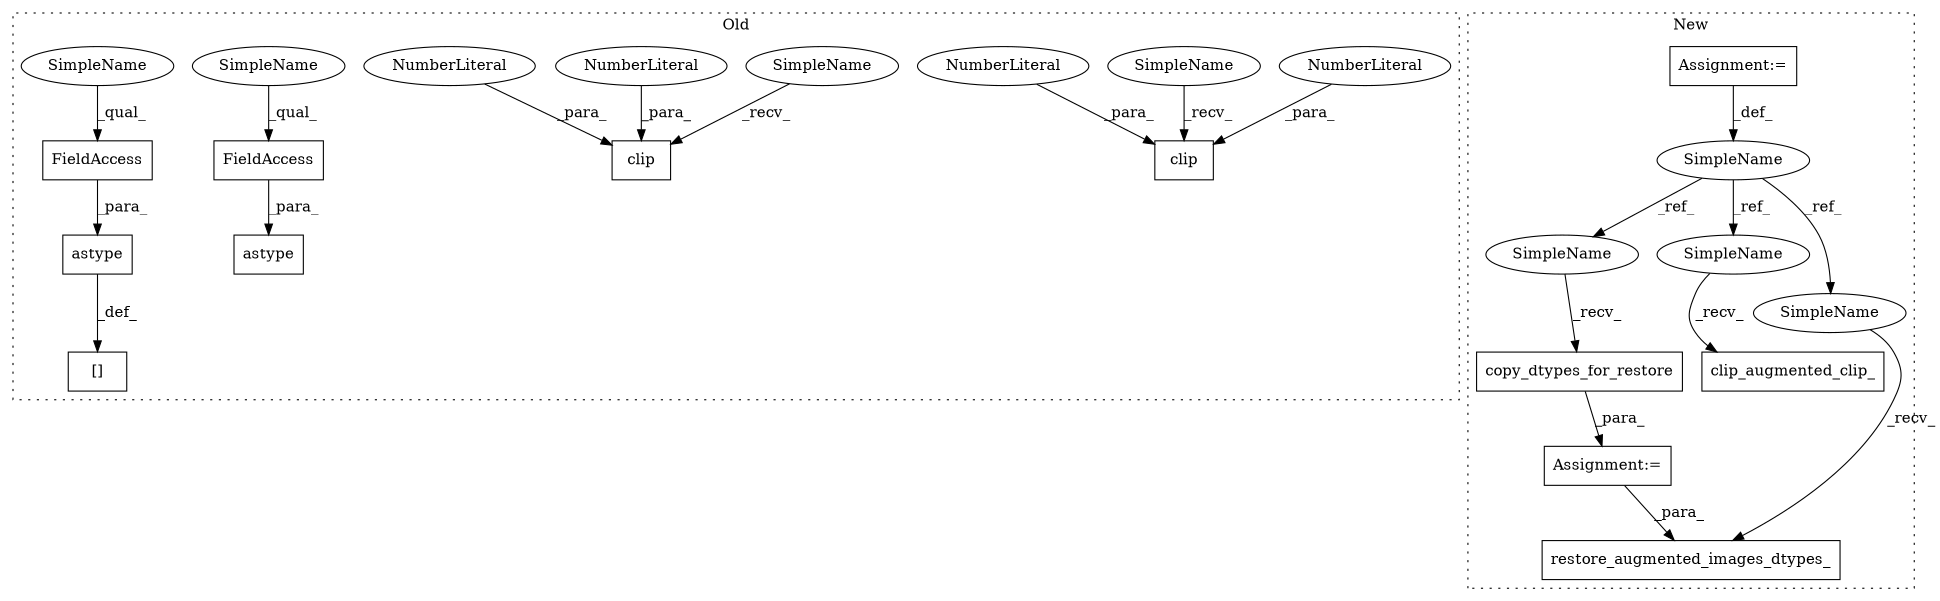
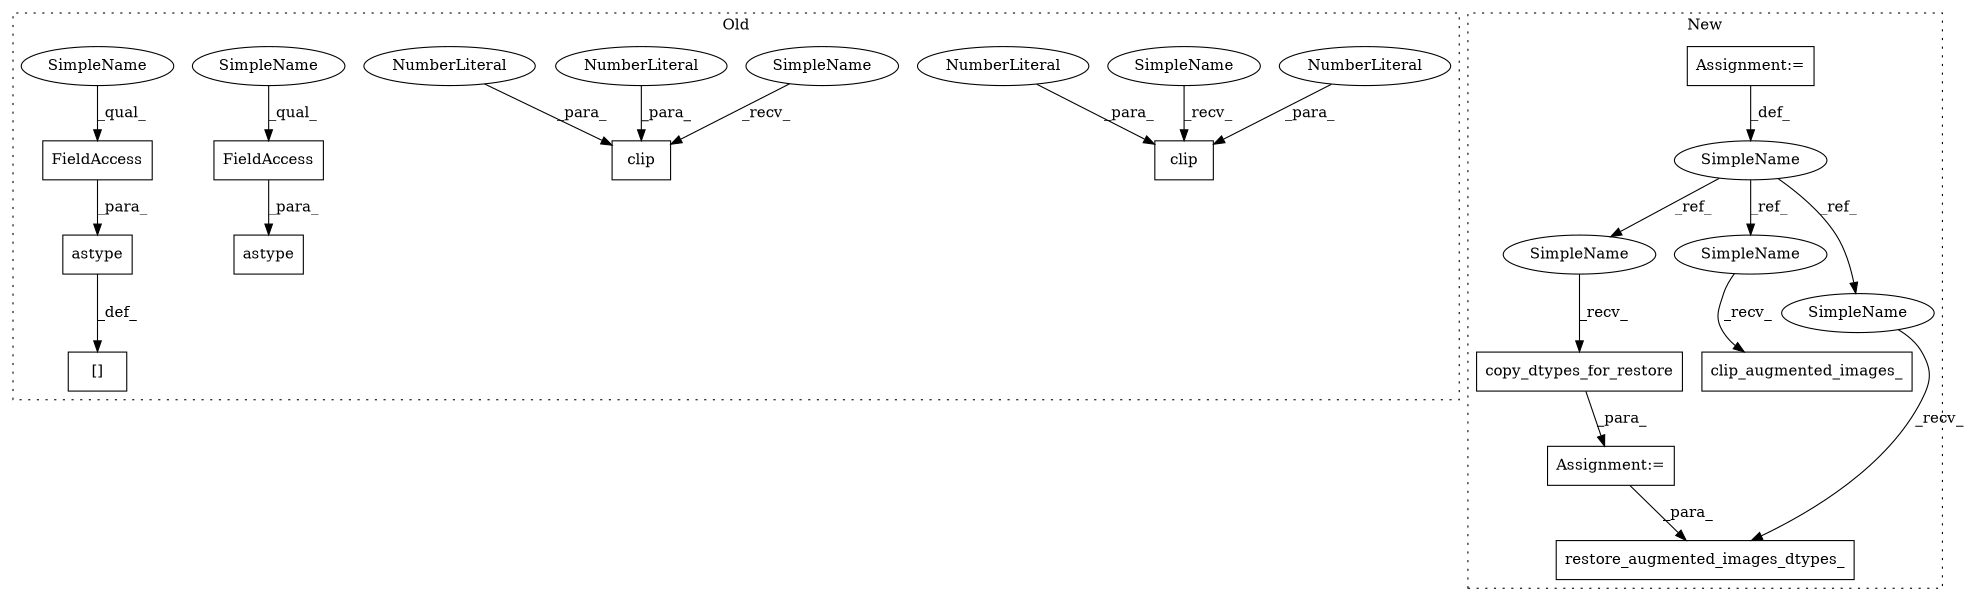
(1793, 372) -> (1807, 372)
